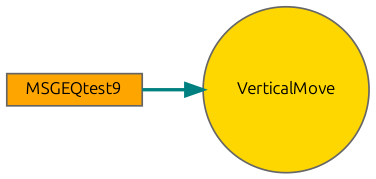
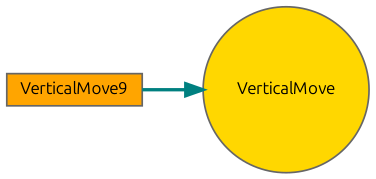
(74, 90) -> (74, 90)
